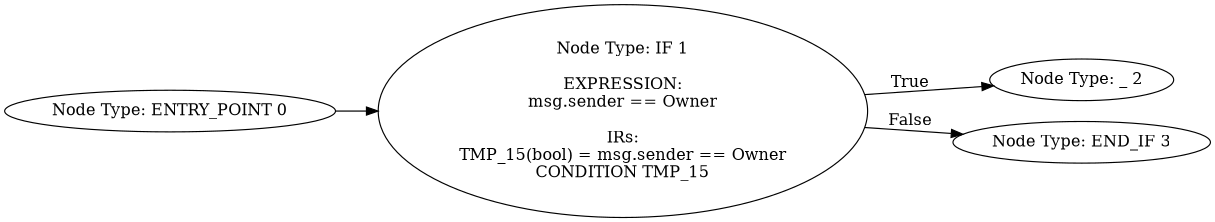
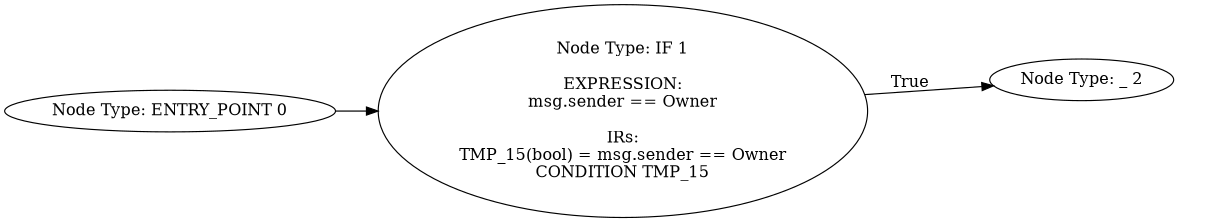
(1082, 142) -> none
